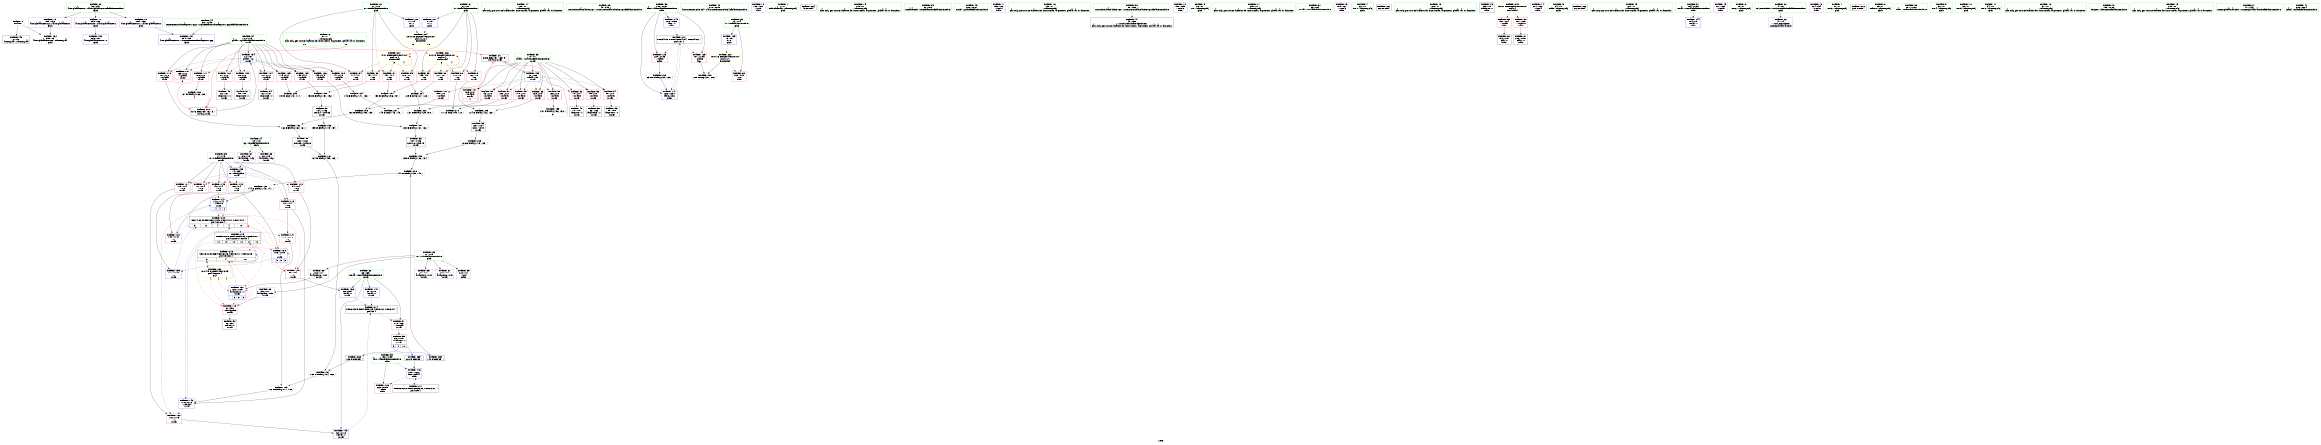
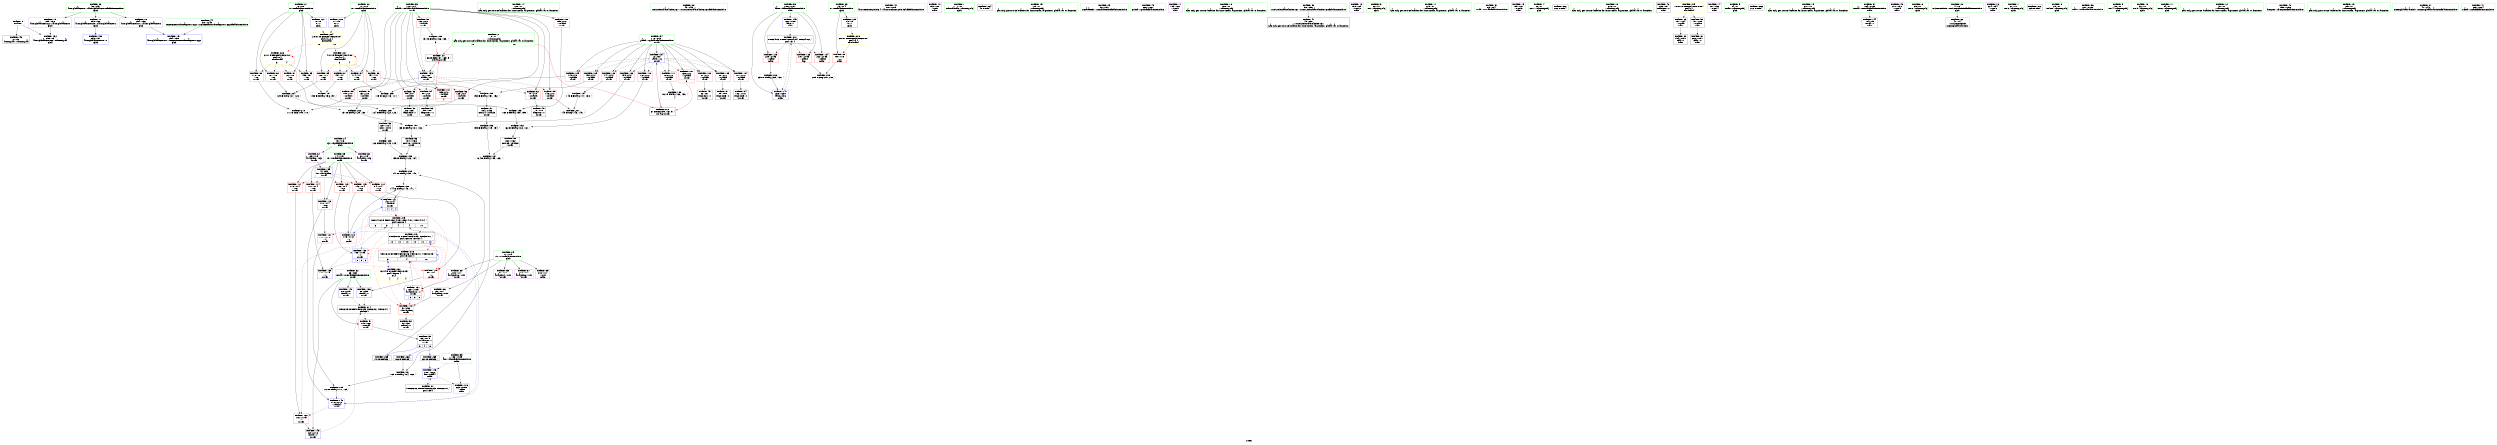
(1521, 23) -> (1697, 23)
none -> (822, 58)
(714, 68) -> (831, 68)
(543, 85) -> (420, 49)
